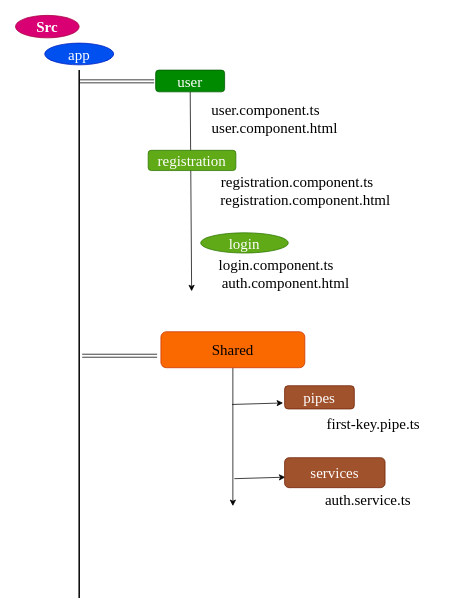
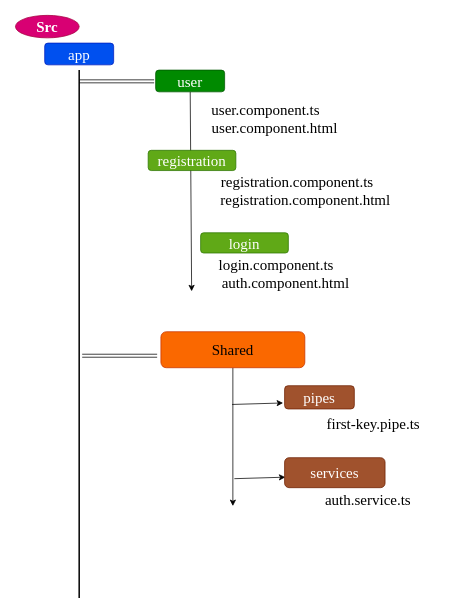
(79, 54) -> (79, 54)
(245, 243) -> (245, 243)
